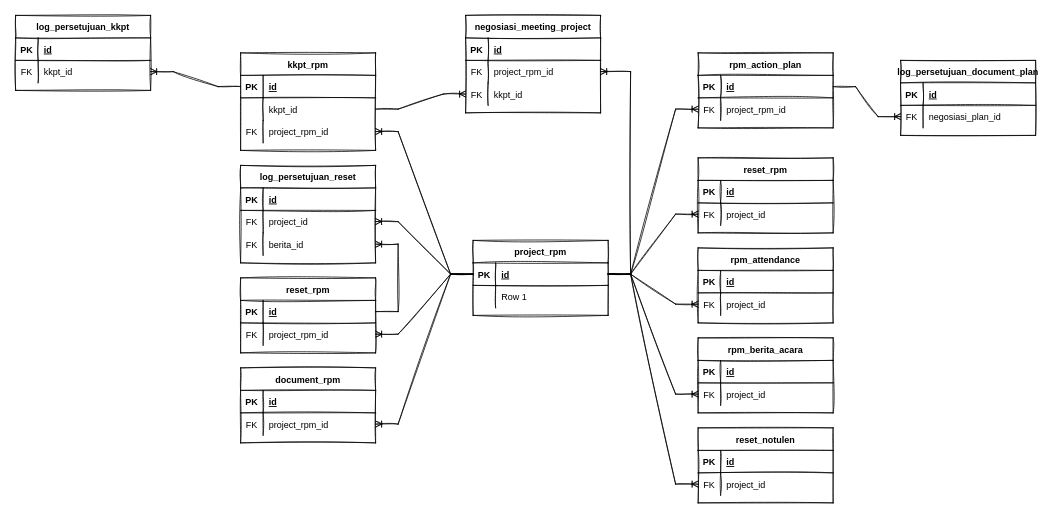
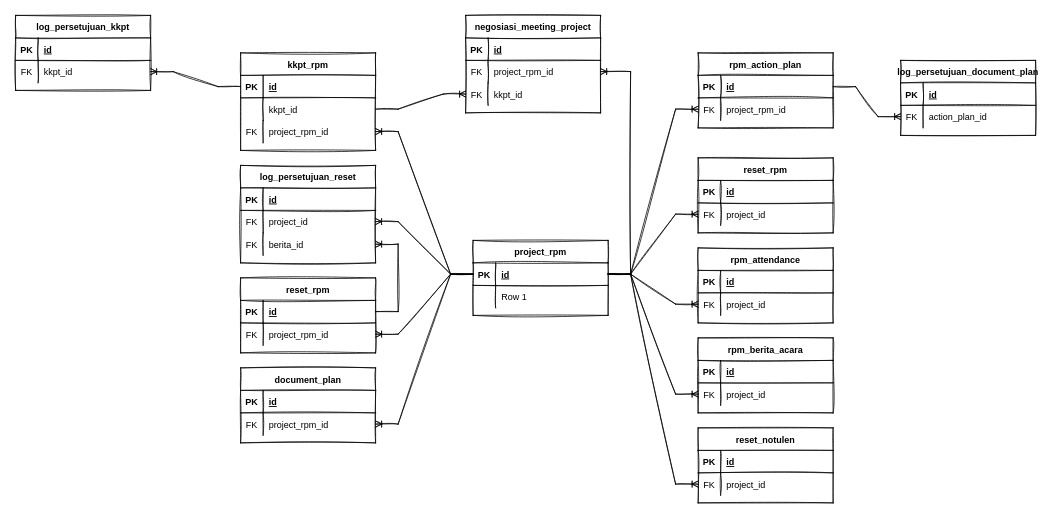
(967, 117) -> (960, 117)
(308, 380) -> (308, 380)
